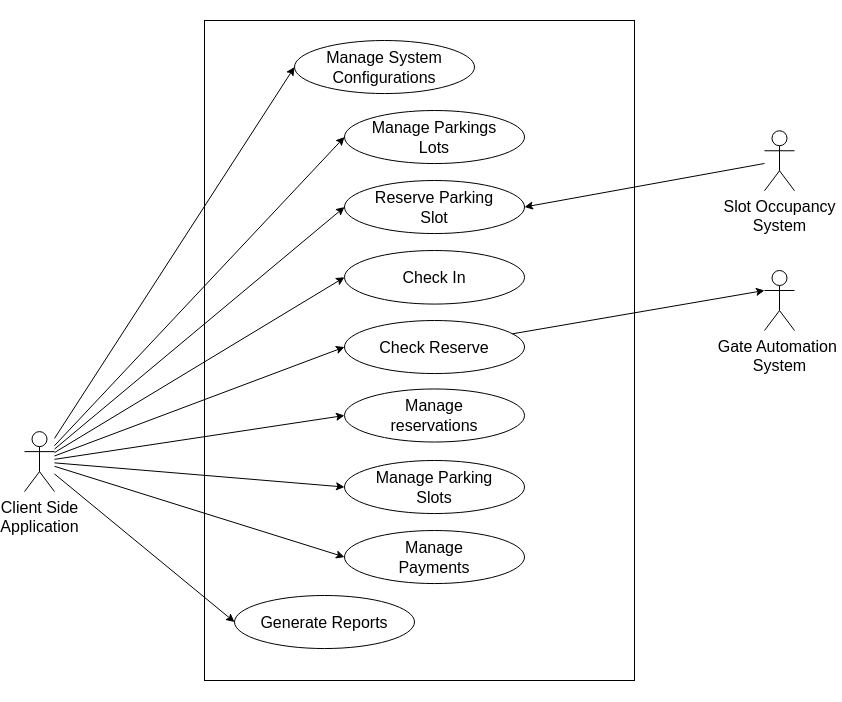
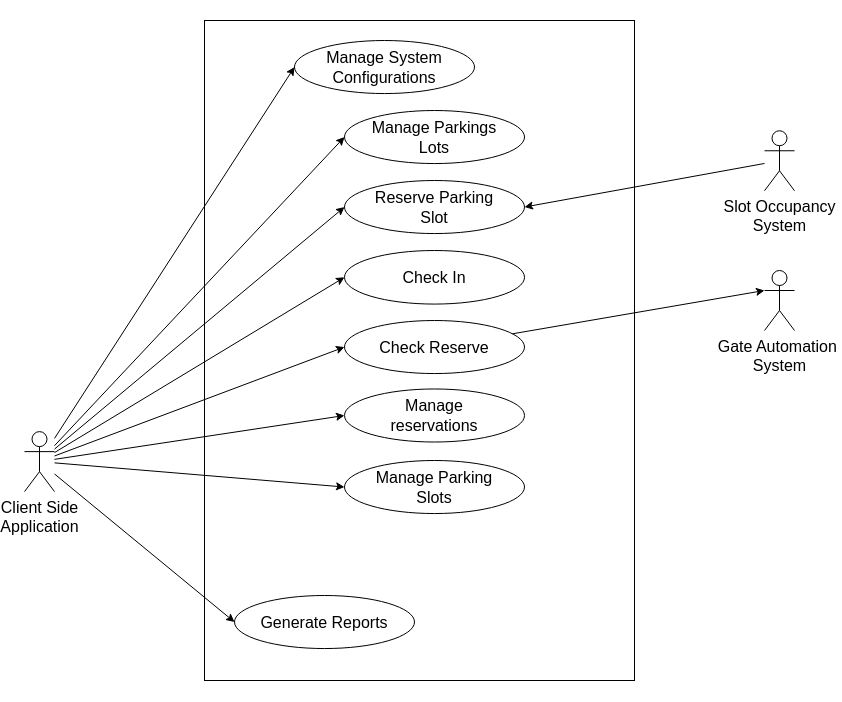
(196, 511) -> none
(435, 557) -> none
